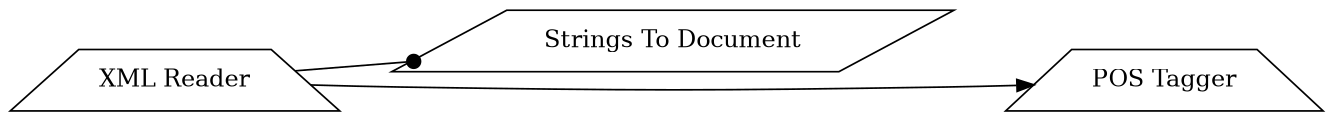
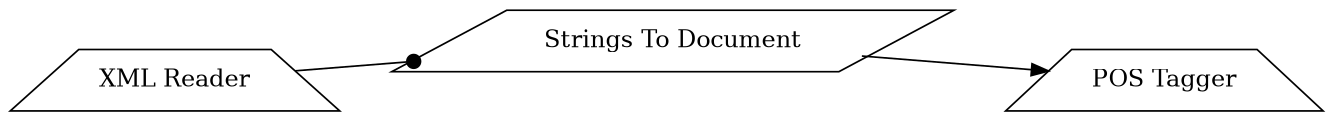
(664, 90) -> (947, 63)
